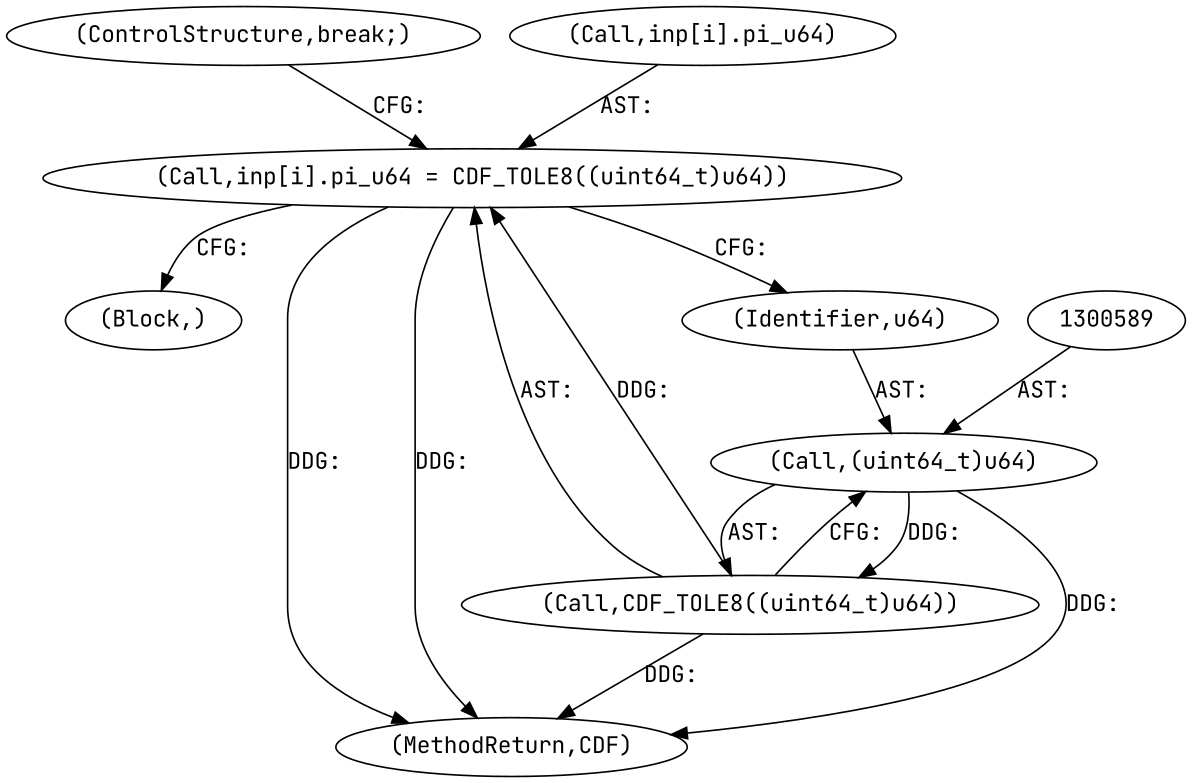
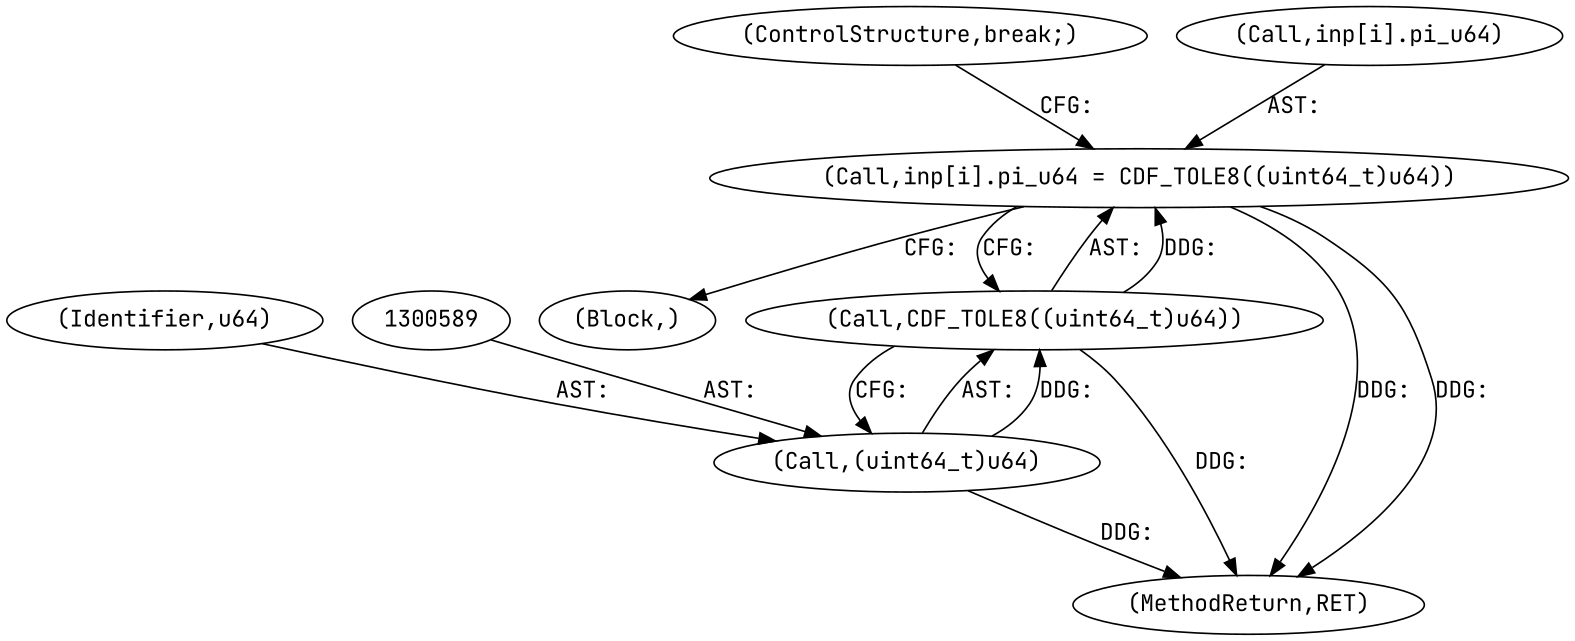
(672, 242) -> (983, 237)
(512, 747) -> (1249, 605)
